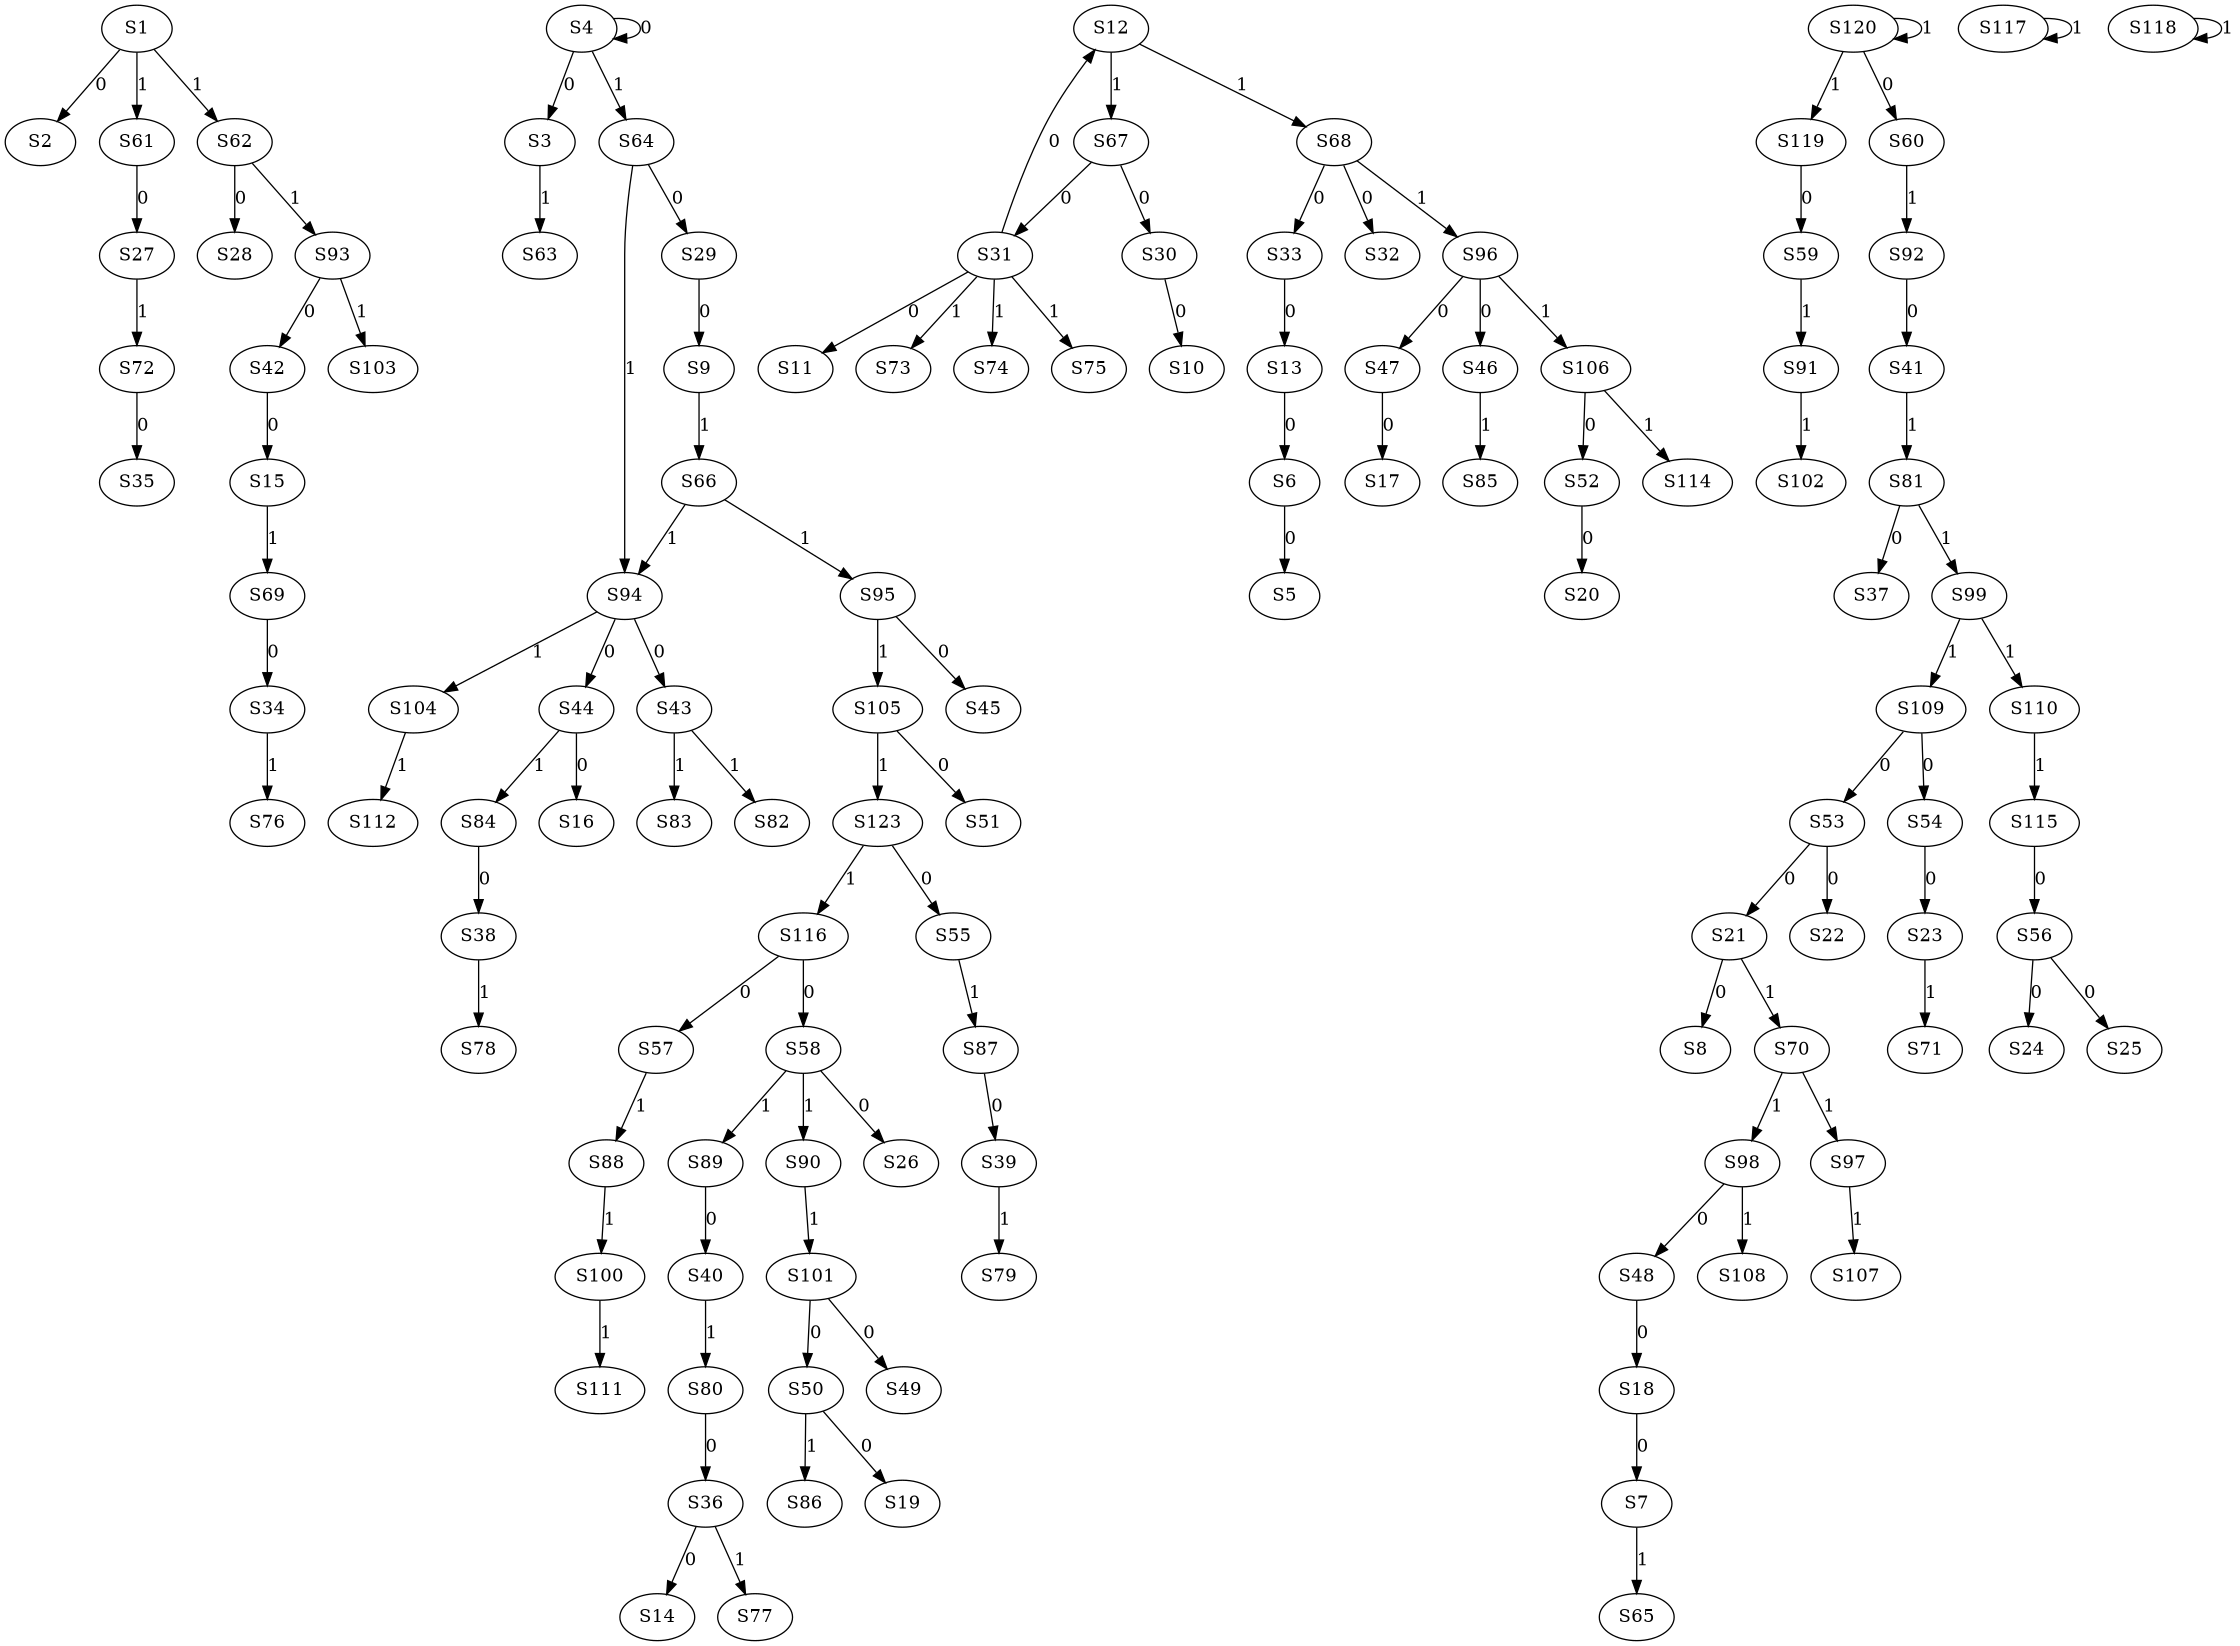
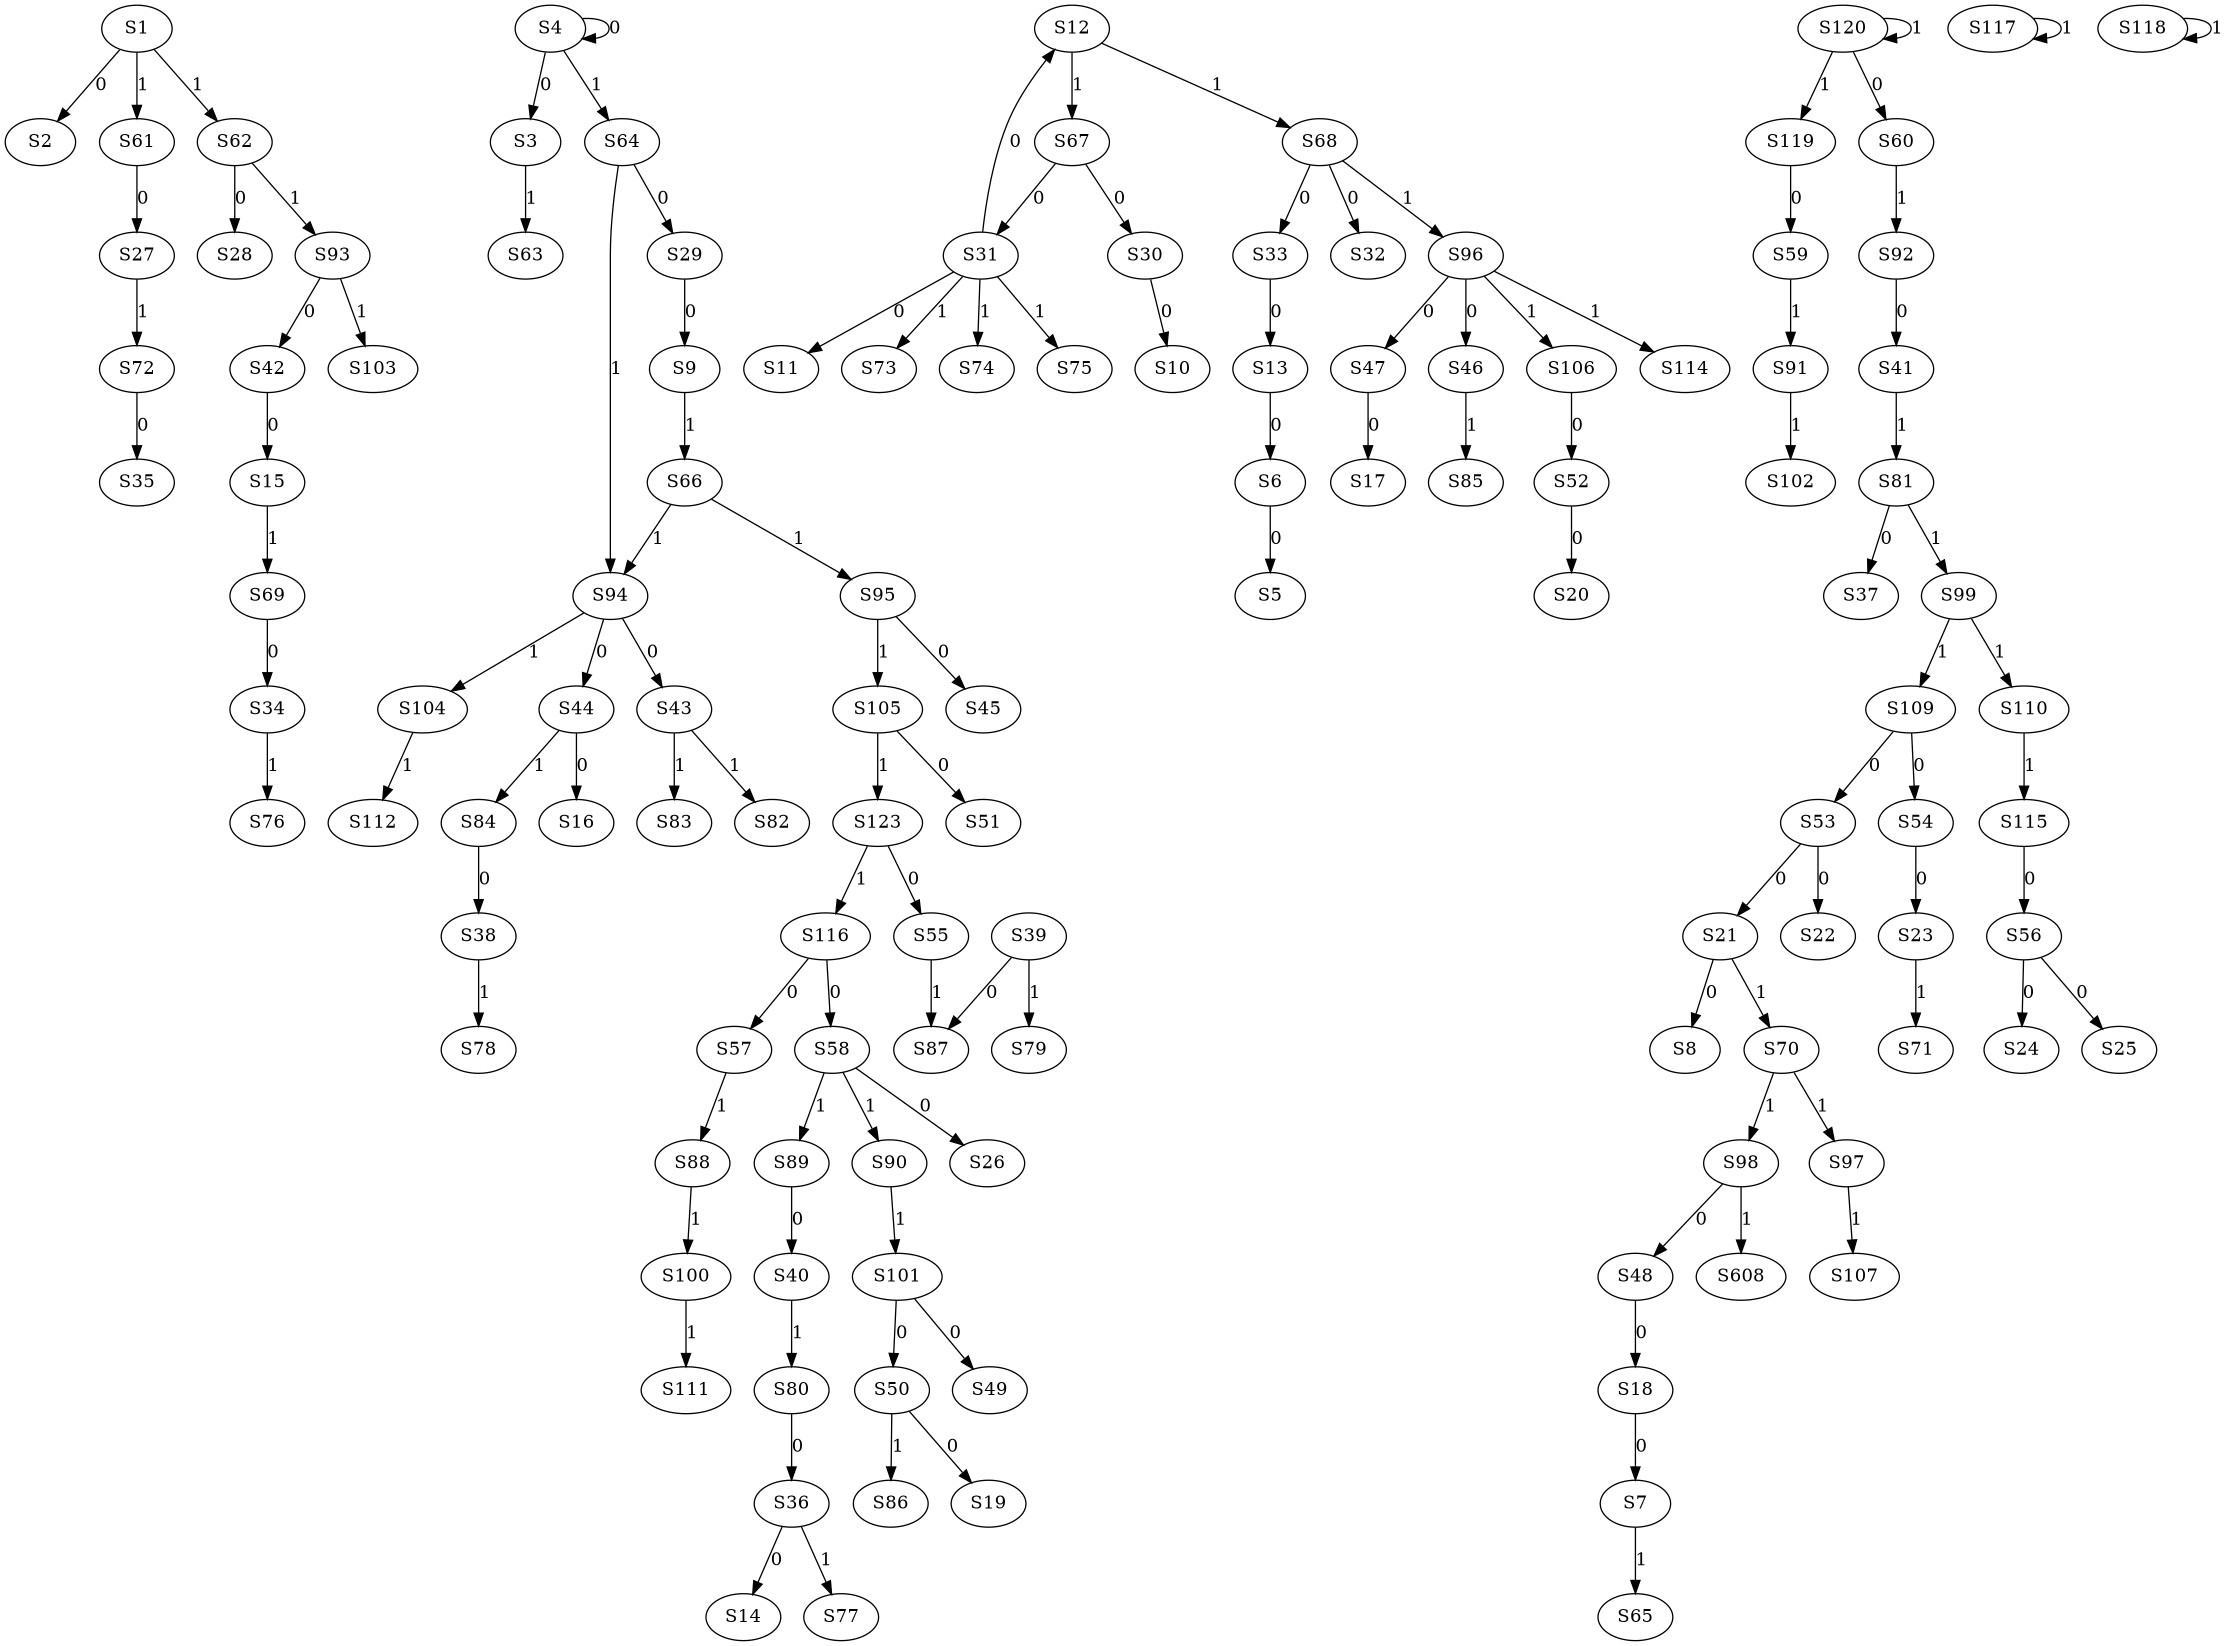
(1632, 421) -> (1568, 309)
(989, 1100) -> (984, 988)
(1742, 1277) -> (1741, 1277)
